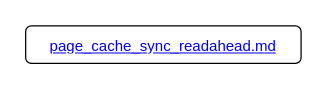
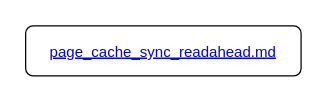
(163, 44) -> (163, 51)
